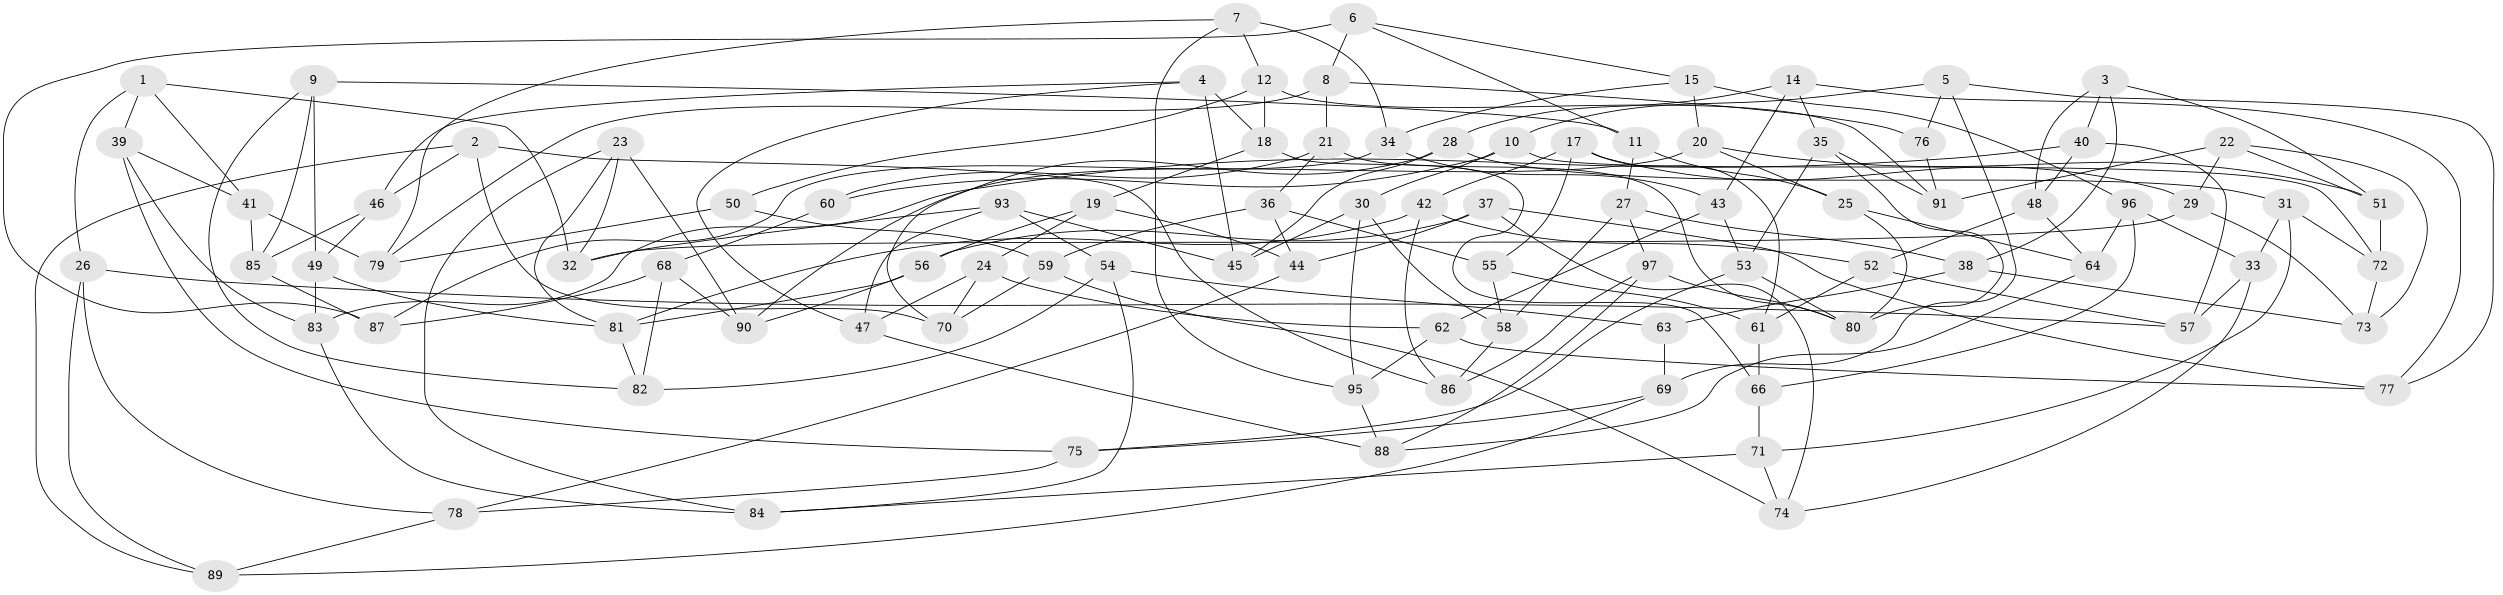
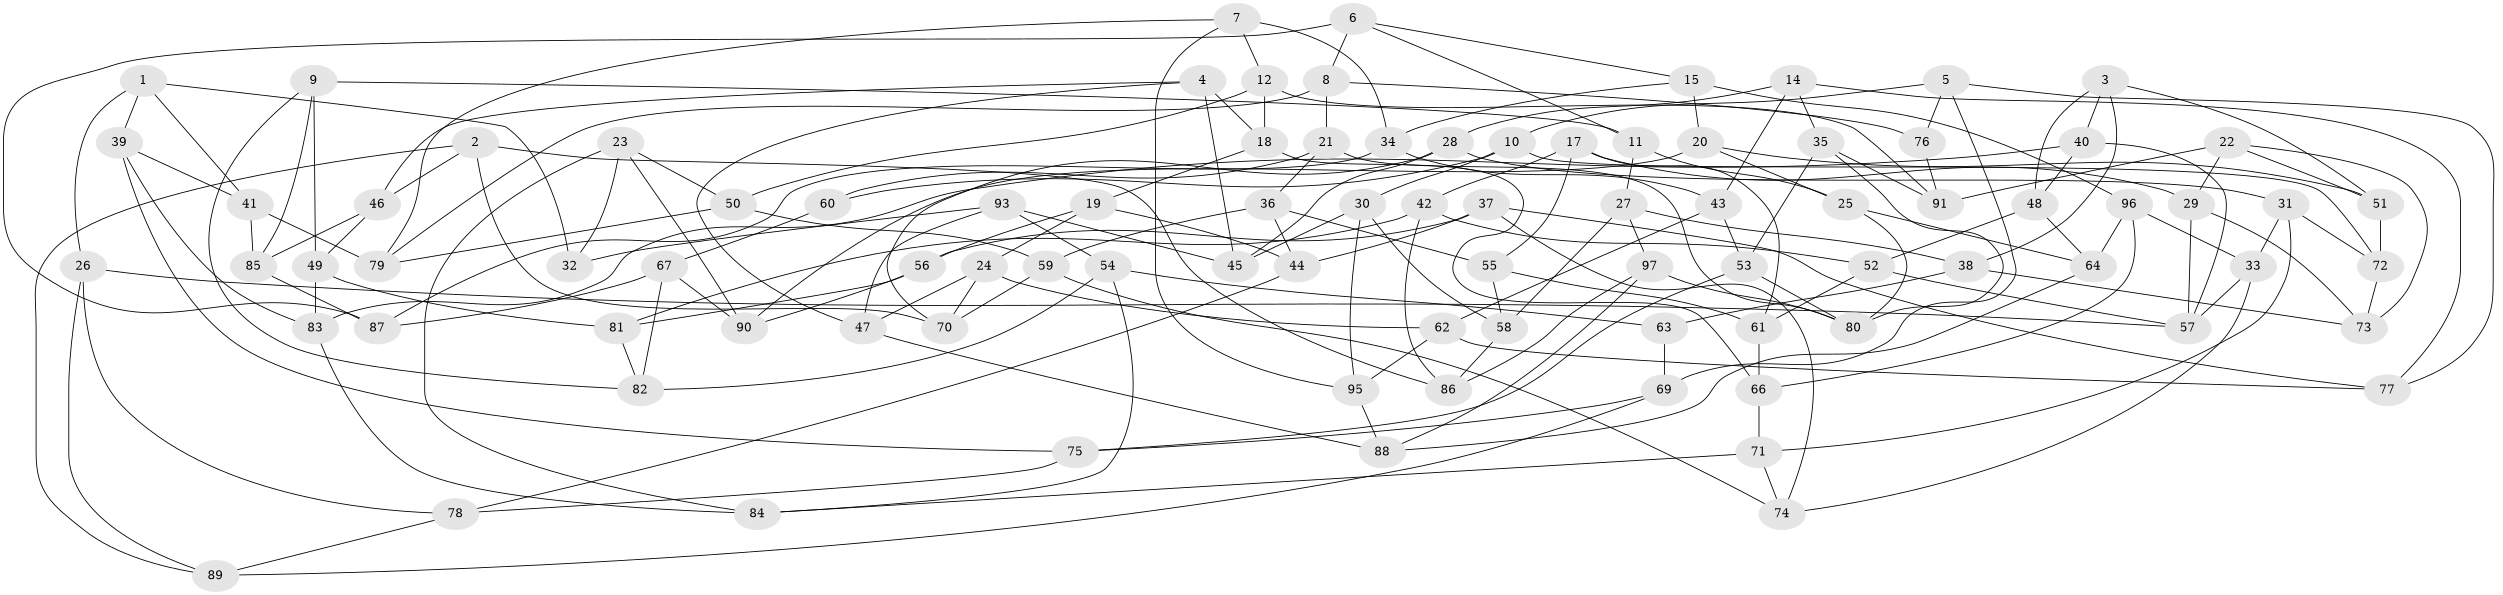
(1502, 242) -> (2190, 266)
(543, 244) -> (677, 174)
(665, 267) -> (665, 267)
